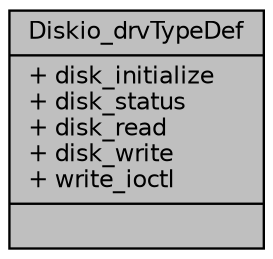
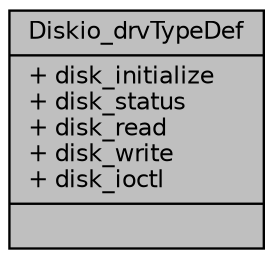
(102, 180) -> (97, 180)
